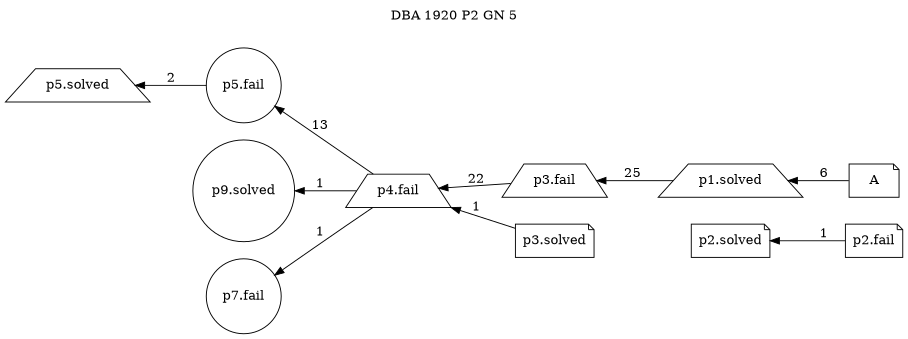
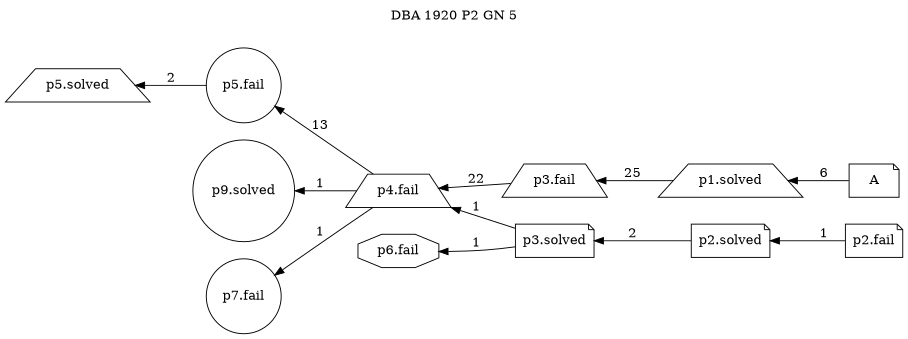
none -> (647, 241)
none -> (398, 251)
